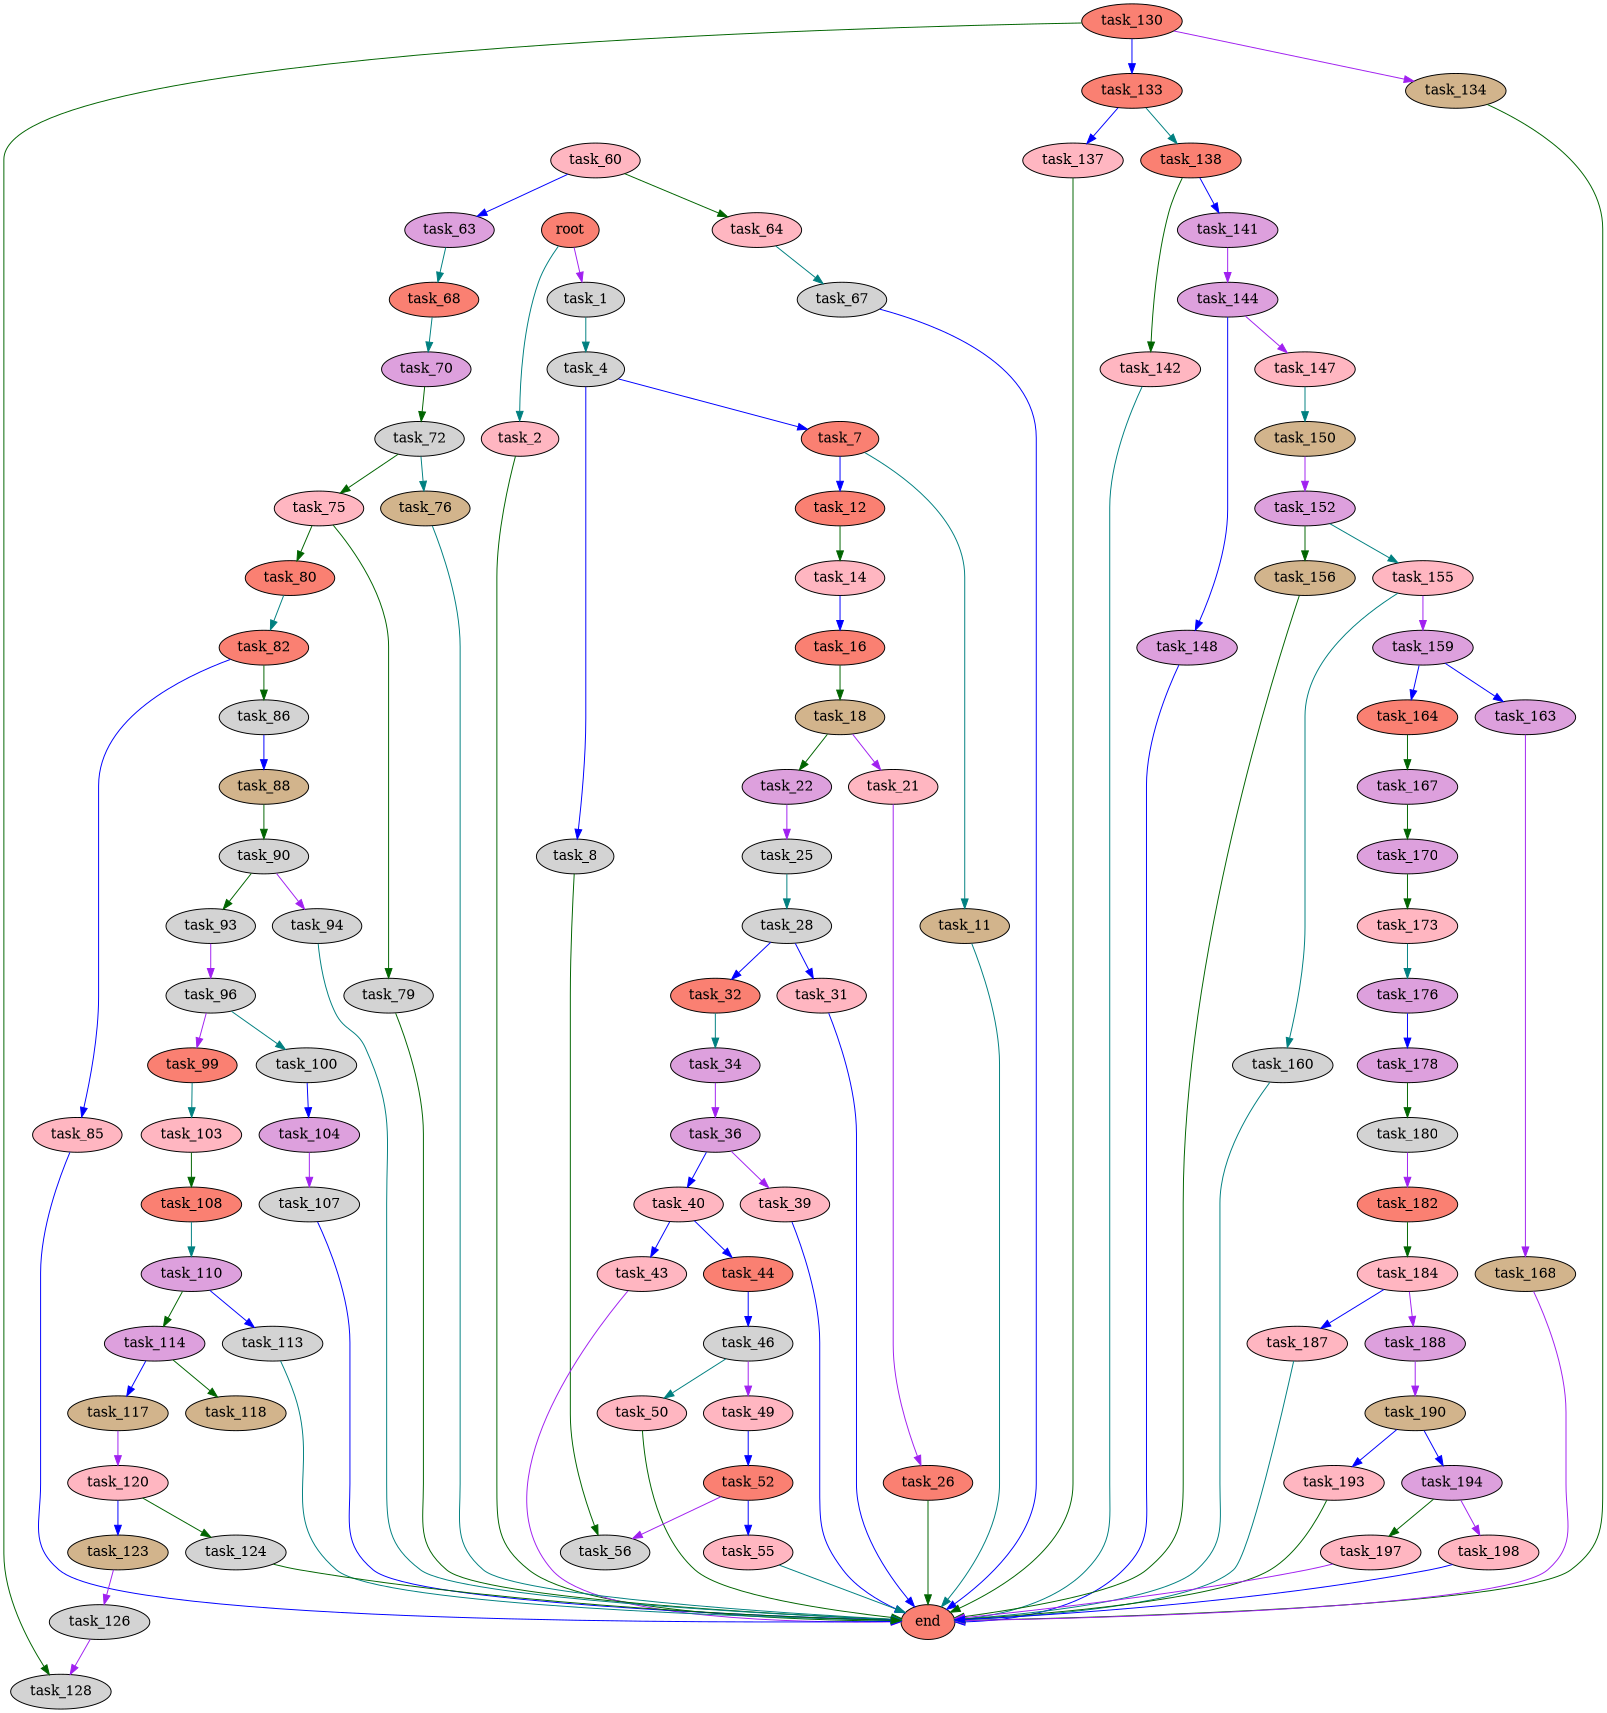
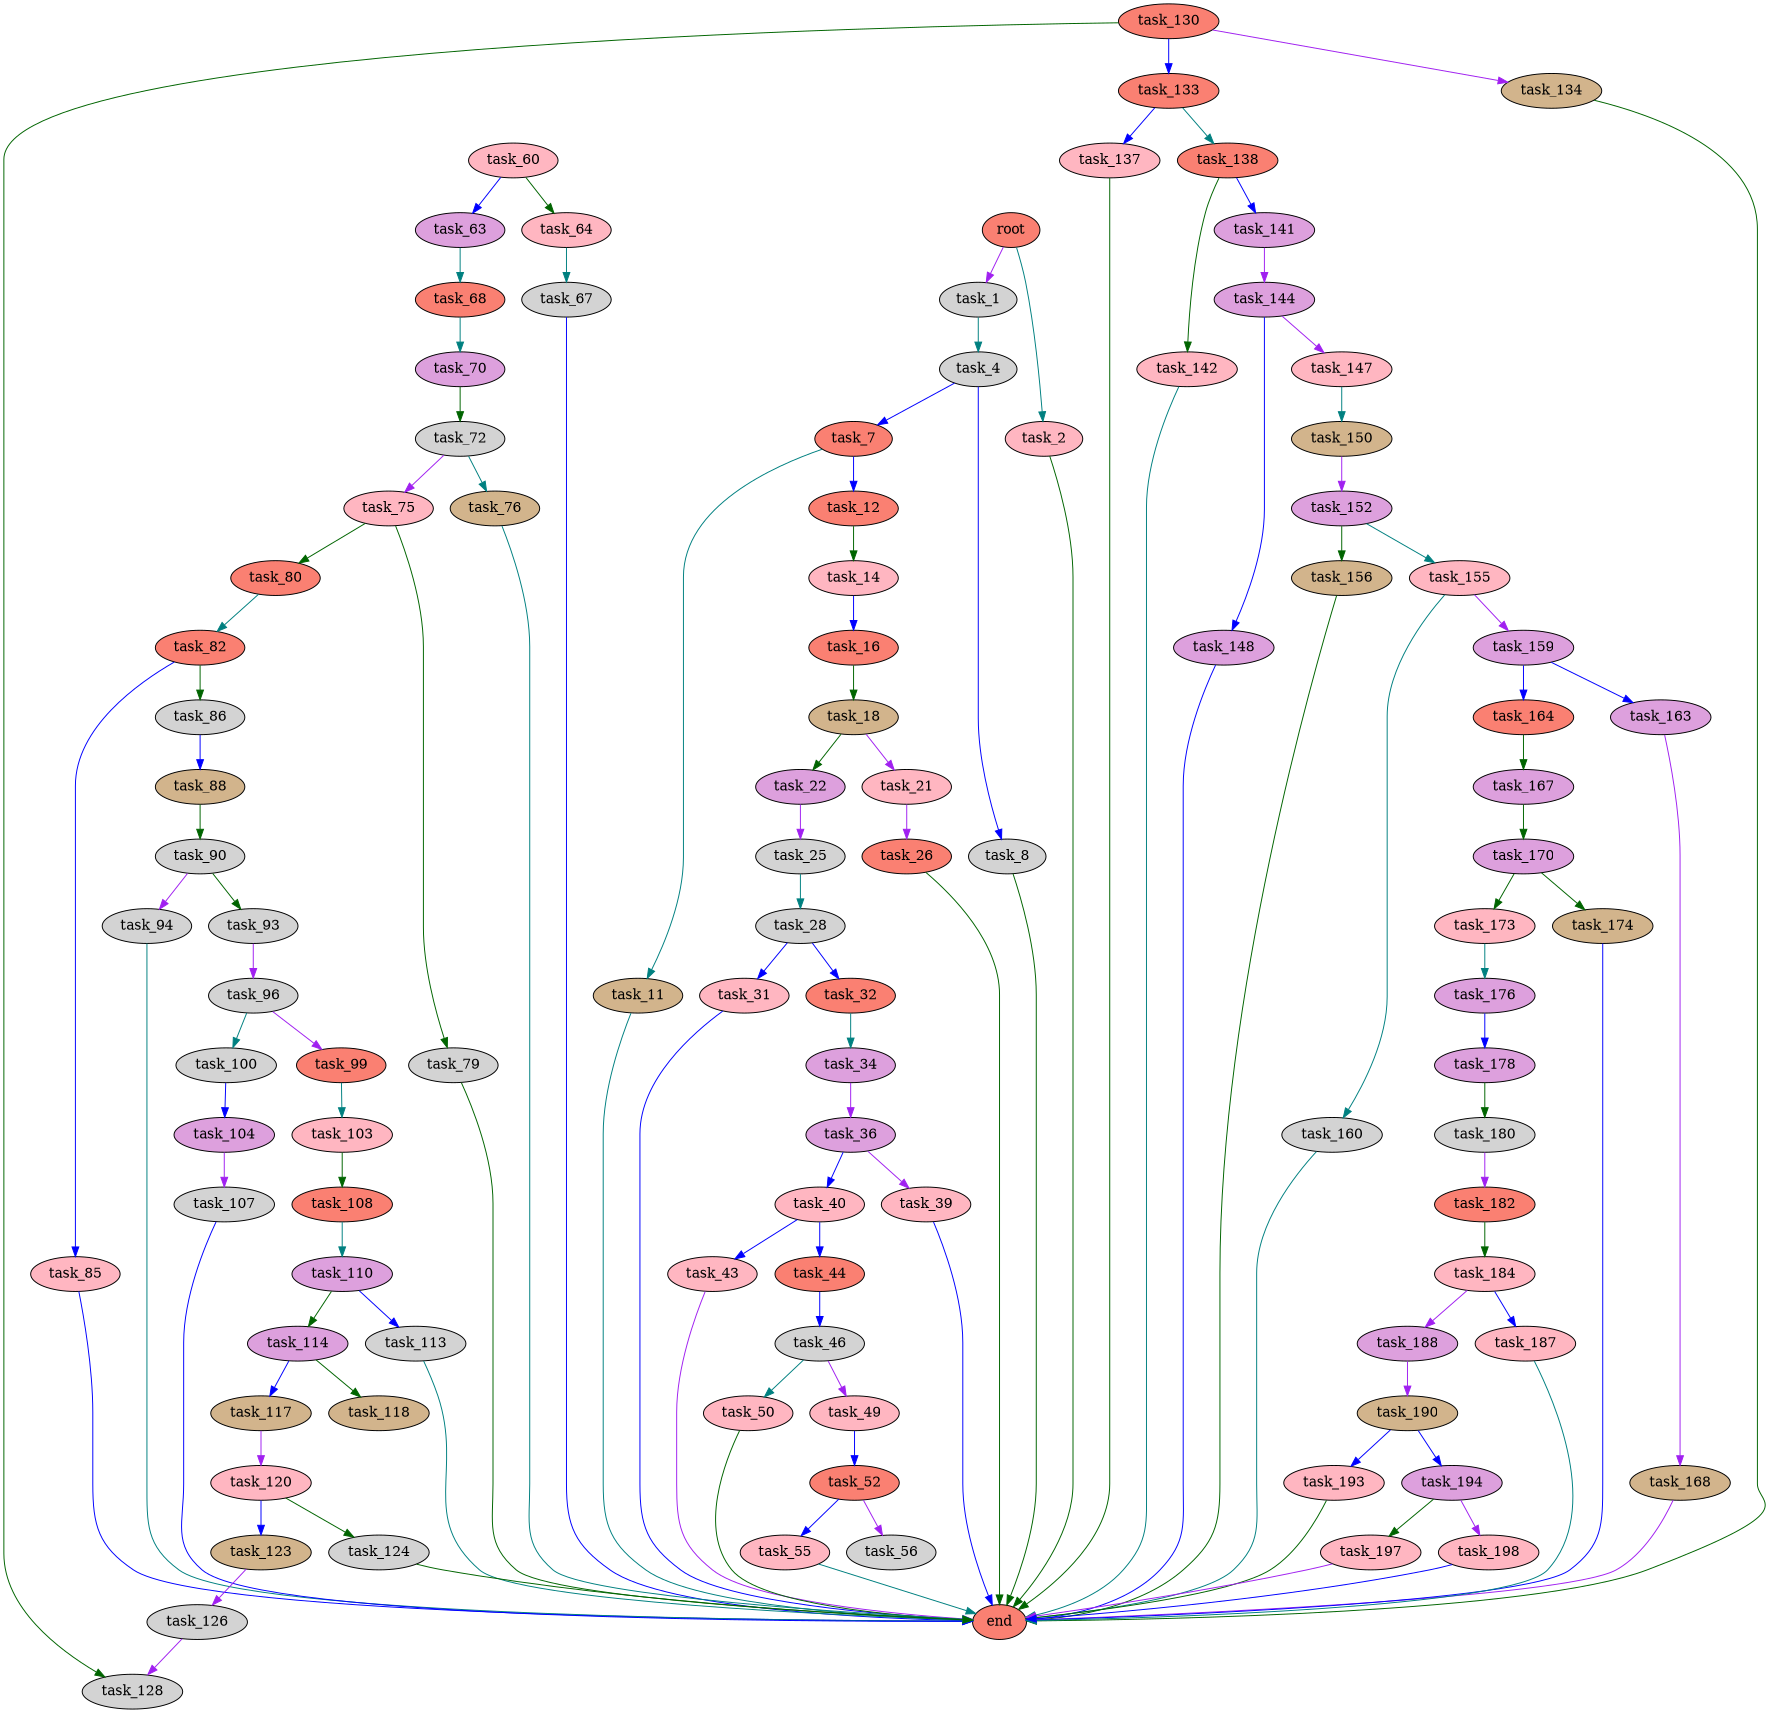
(373, 471) -> (428, 470)
none -> (1603, 926)
(570, 1201) -> (1036, 1235)
